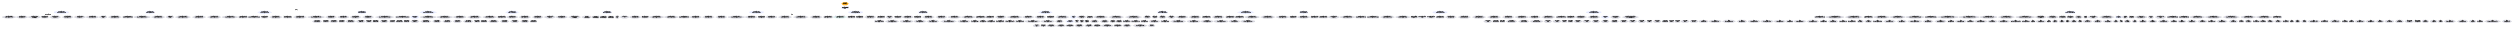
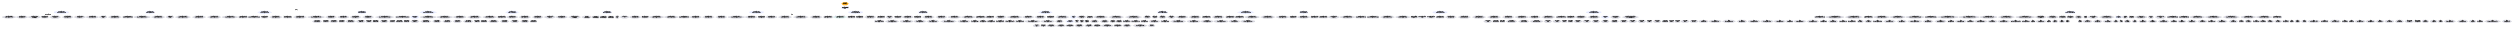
(2074, 21) -> none
